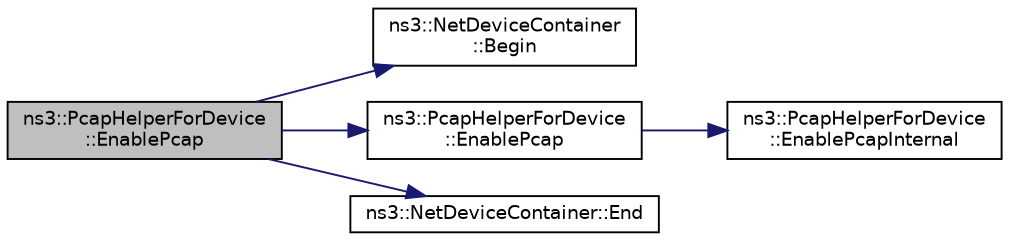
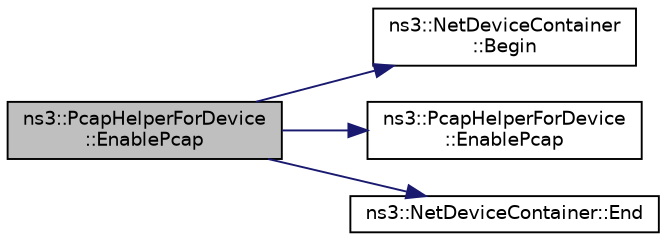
(864, 130) -> none
